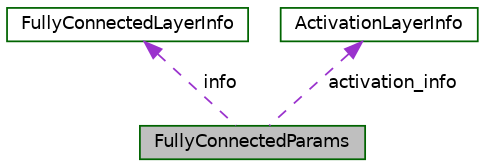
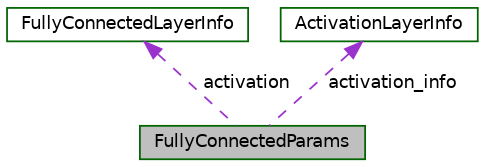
(217, 84) -> (244, 84)
